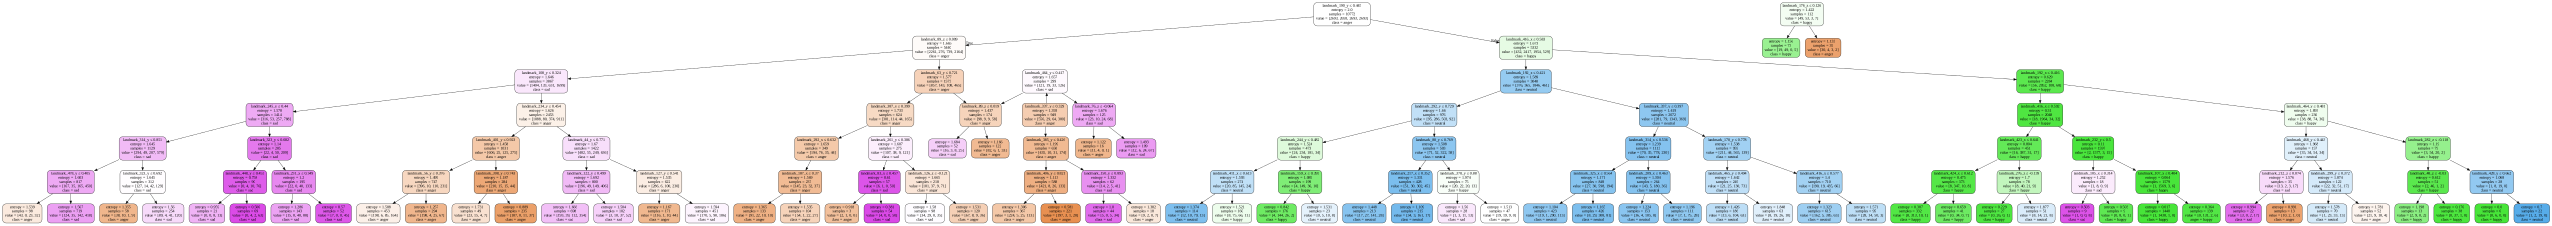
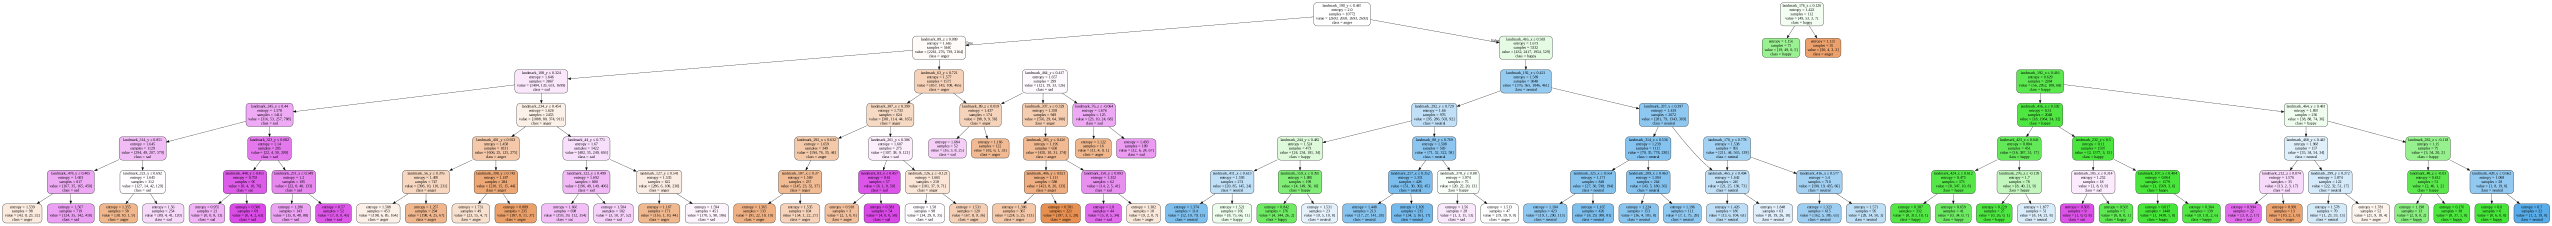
(1783, 65) -> none
(1047, 100) -> (1043, 97)
(1694, 131) -> (1690, 148)
(2201, 220) -> (2201, 220)
